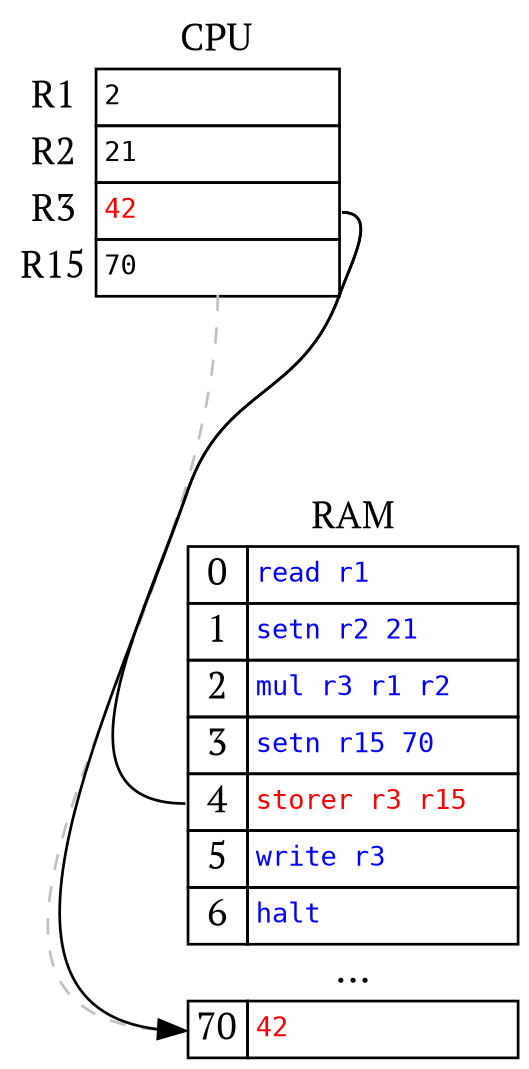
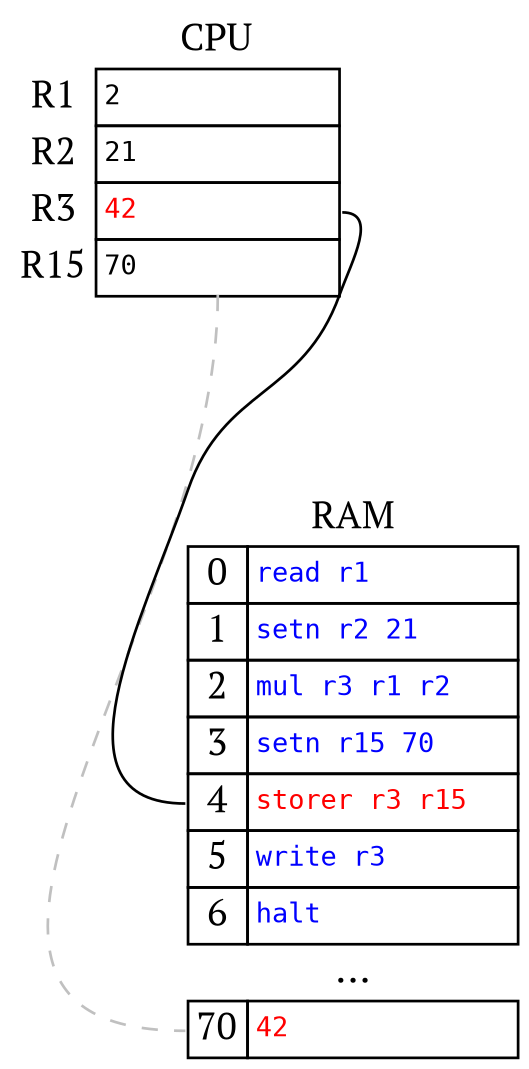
(142, 614) -> none
